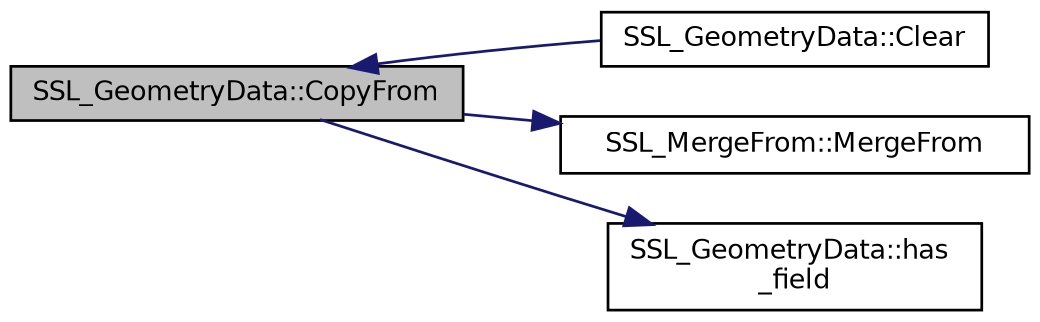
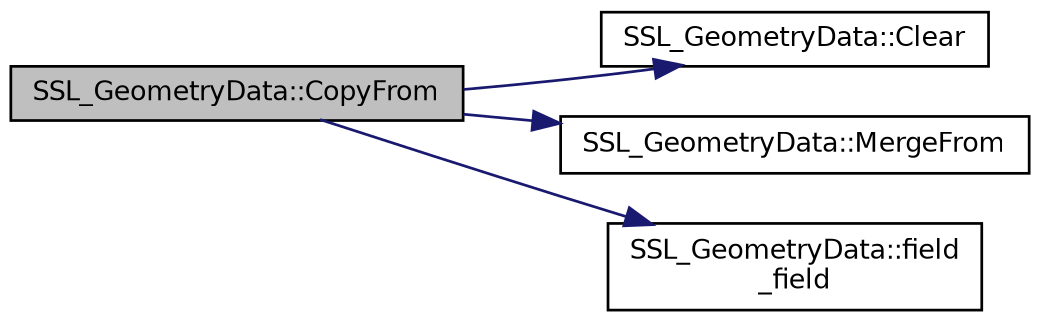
(489, 51) -> (559, 80)
(795, 145) -> (795, 145)
(795, 267) -> (795, 267)
